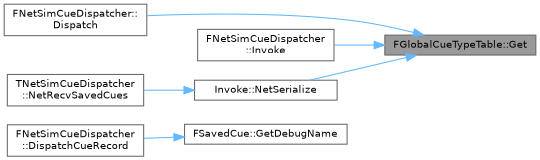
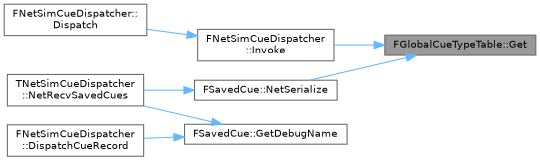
(281, 15) -> (167, 32)
(266, 90) -> (266, 90)
none -> (178, 114)
